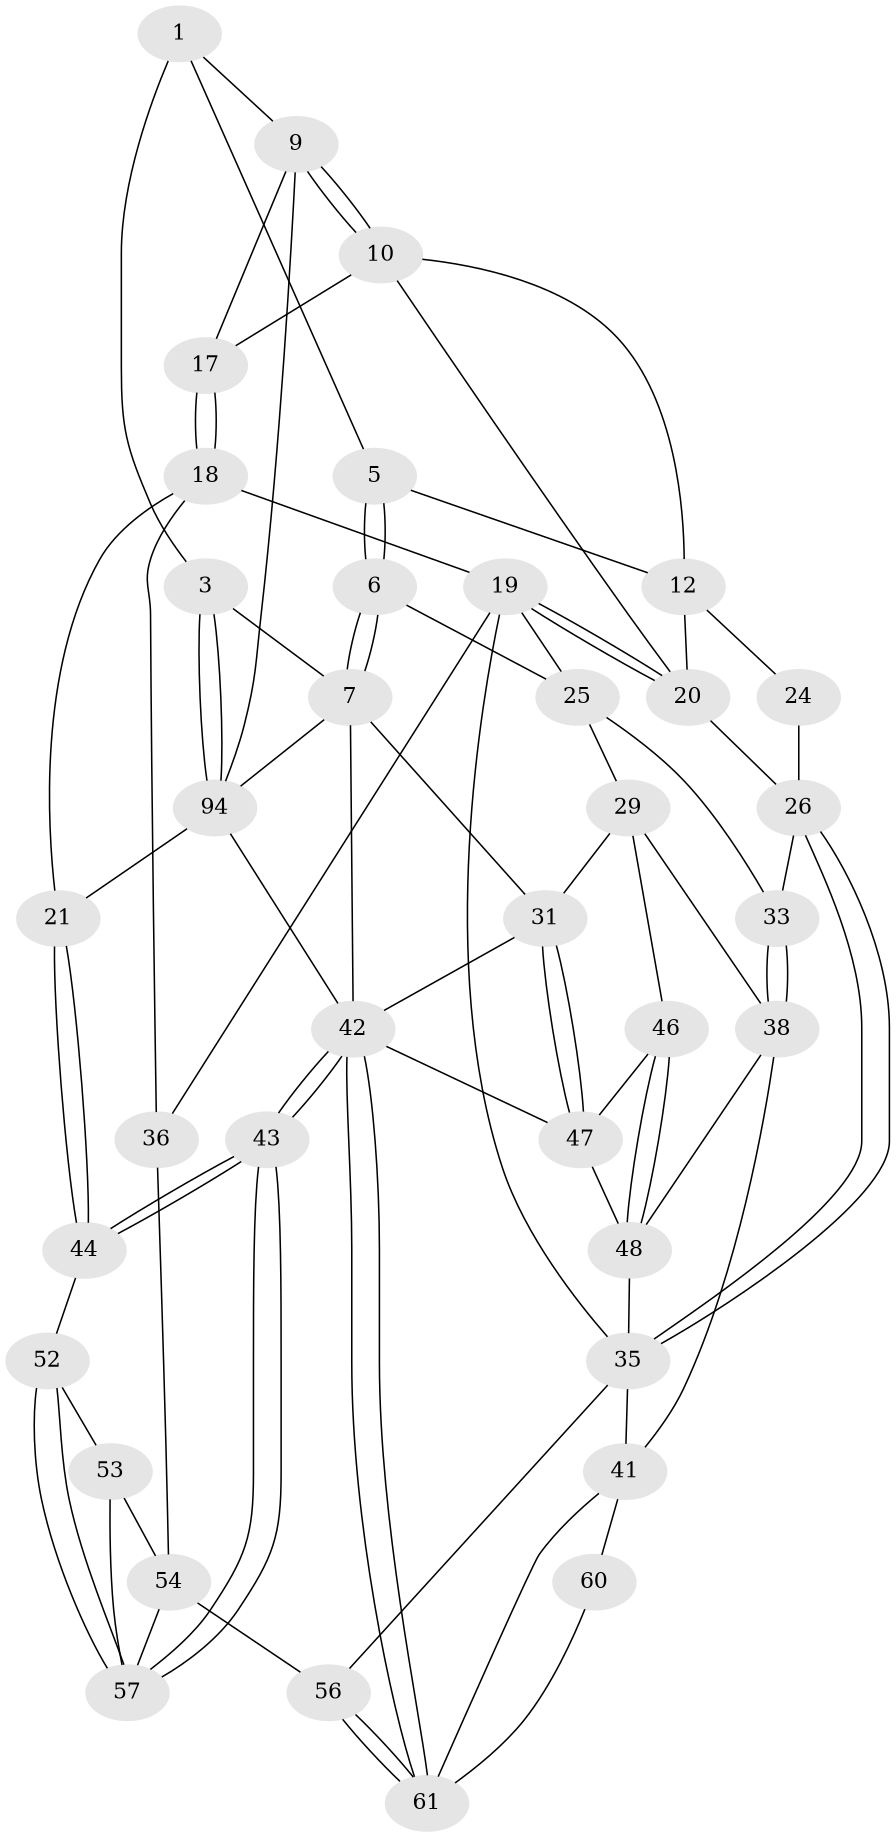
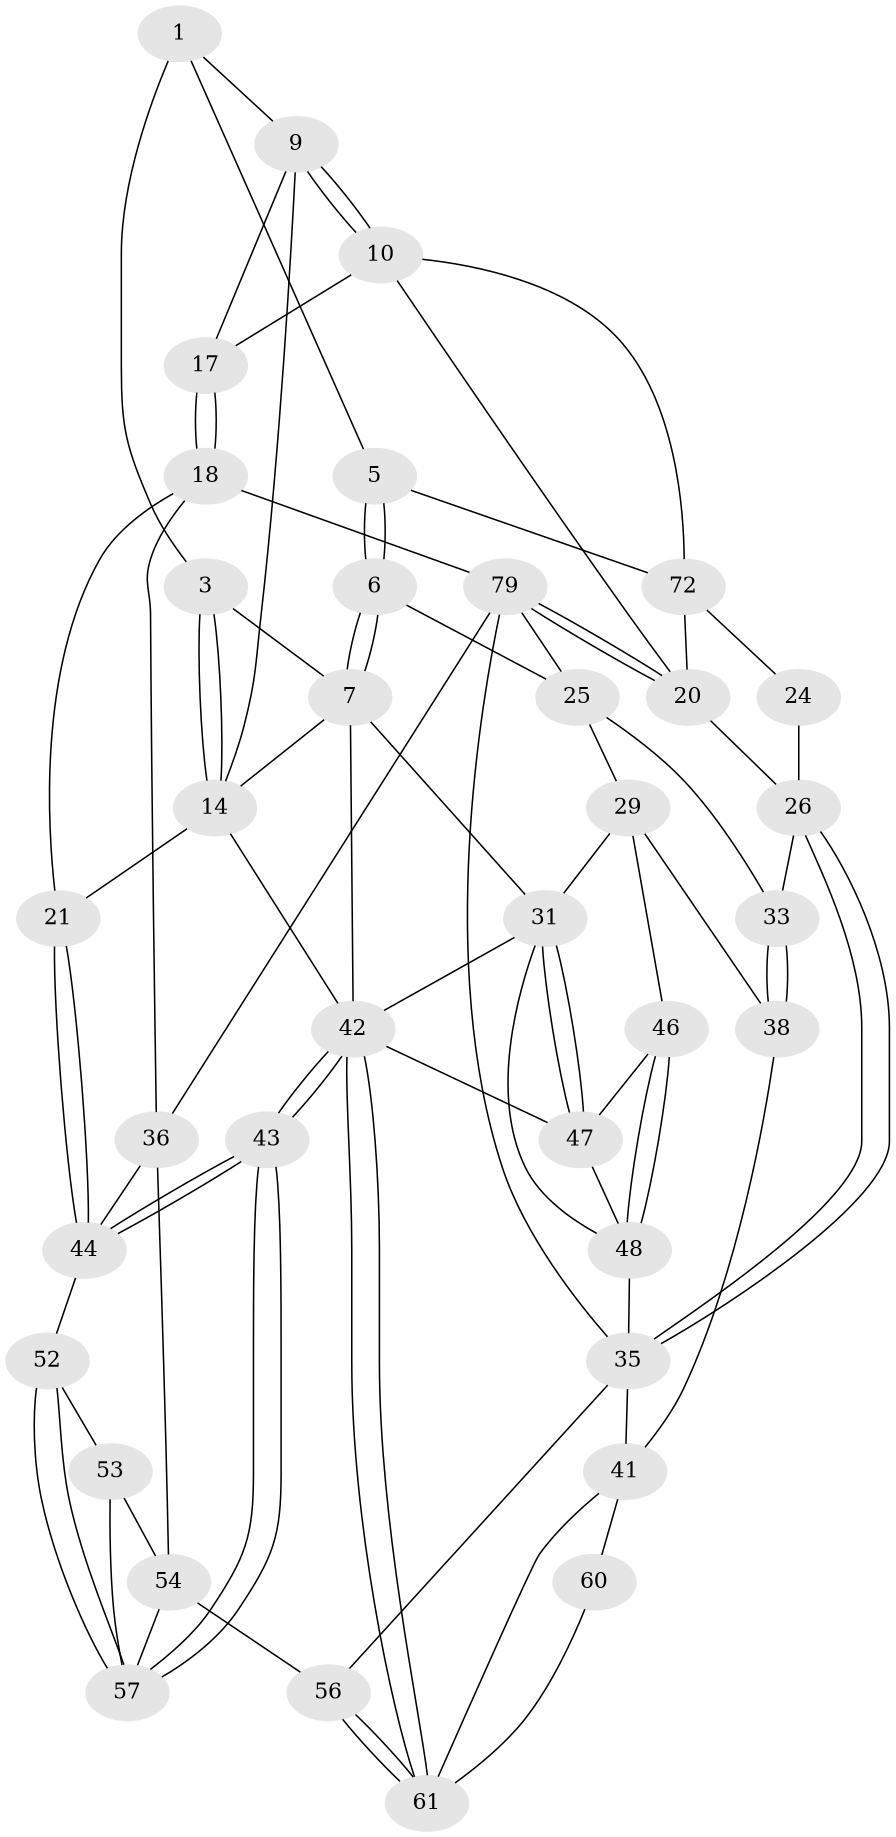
(505, 587) -> (505, 587)
(684, 587) -> (684, 587)
(215, 808) -> (215, 808)
(704, 1140) -> (509, 1089)
none -> (121, 1195)
